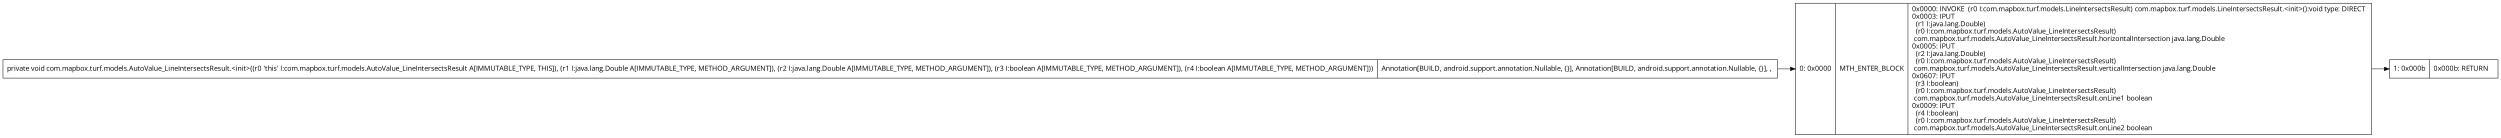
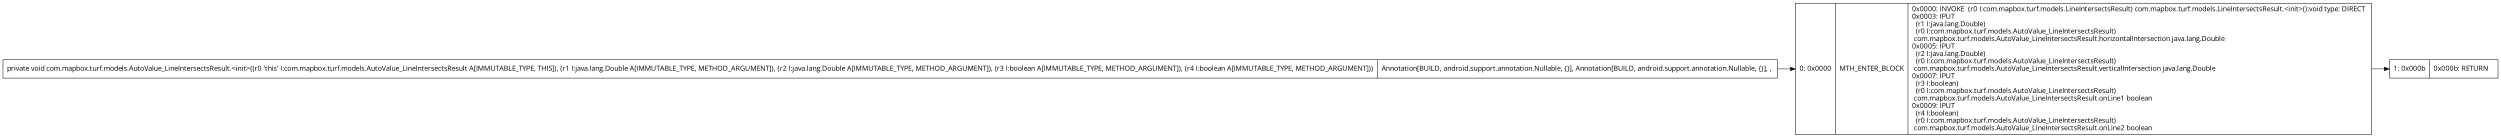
(1935, 76) -> (1935, 76)
